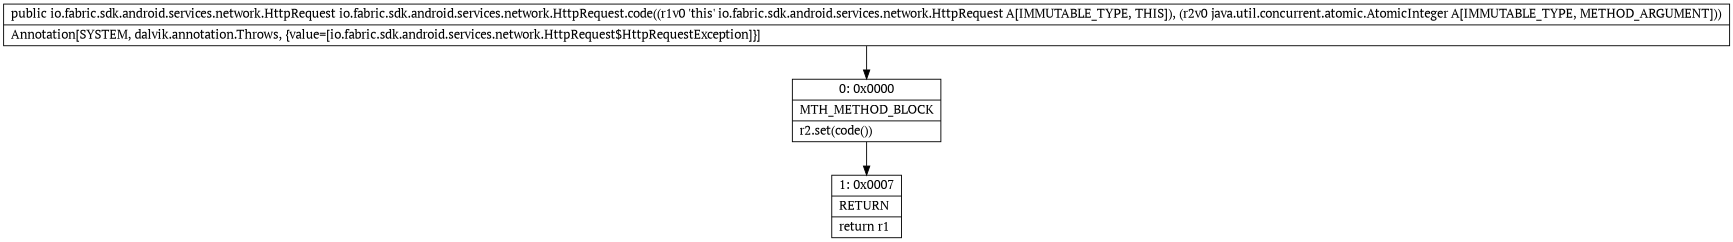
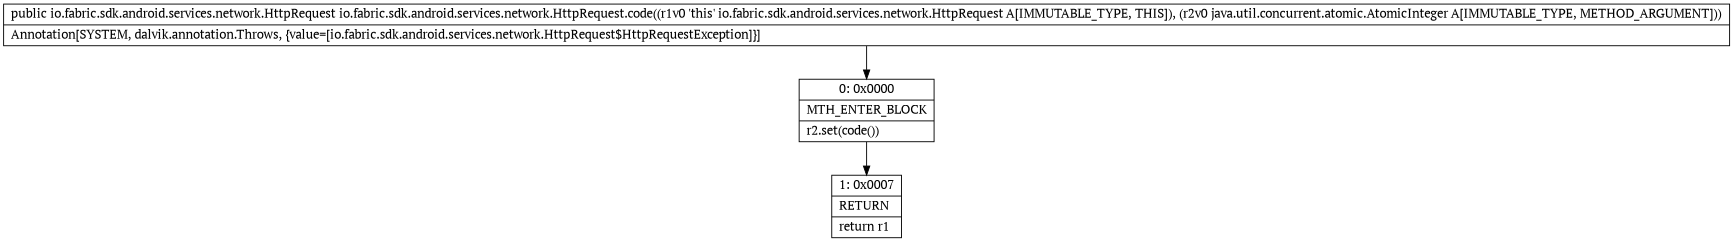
(867, 110) -> (867, 110)
